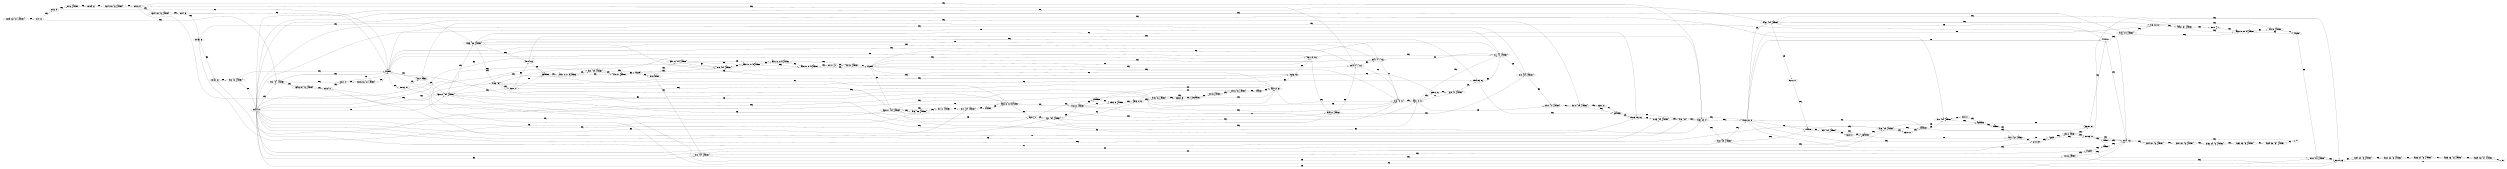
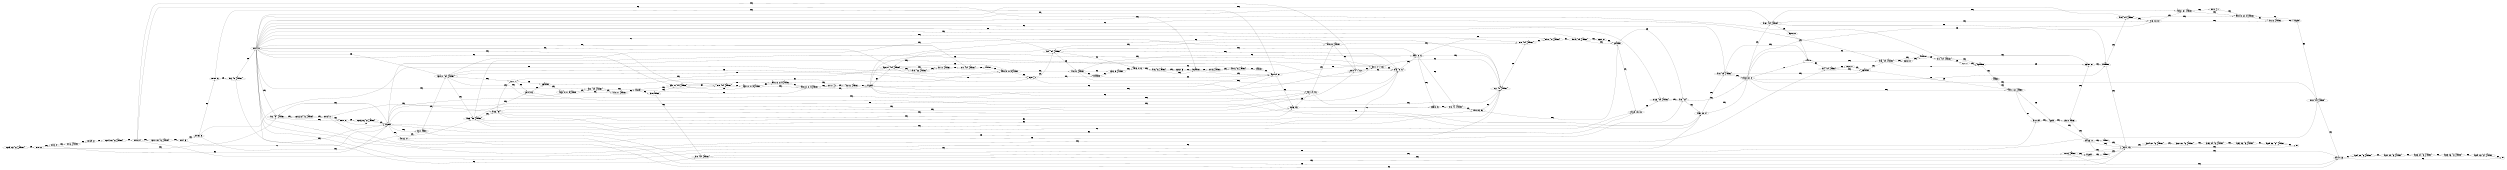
(983, 39) -> (996, 123)
